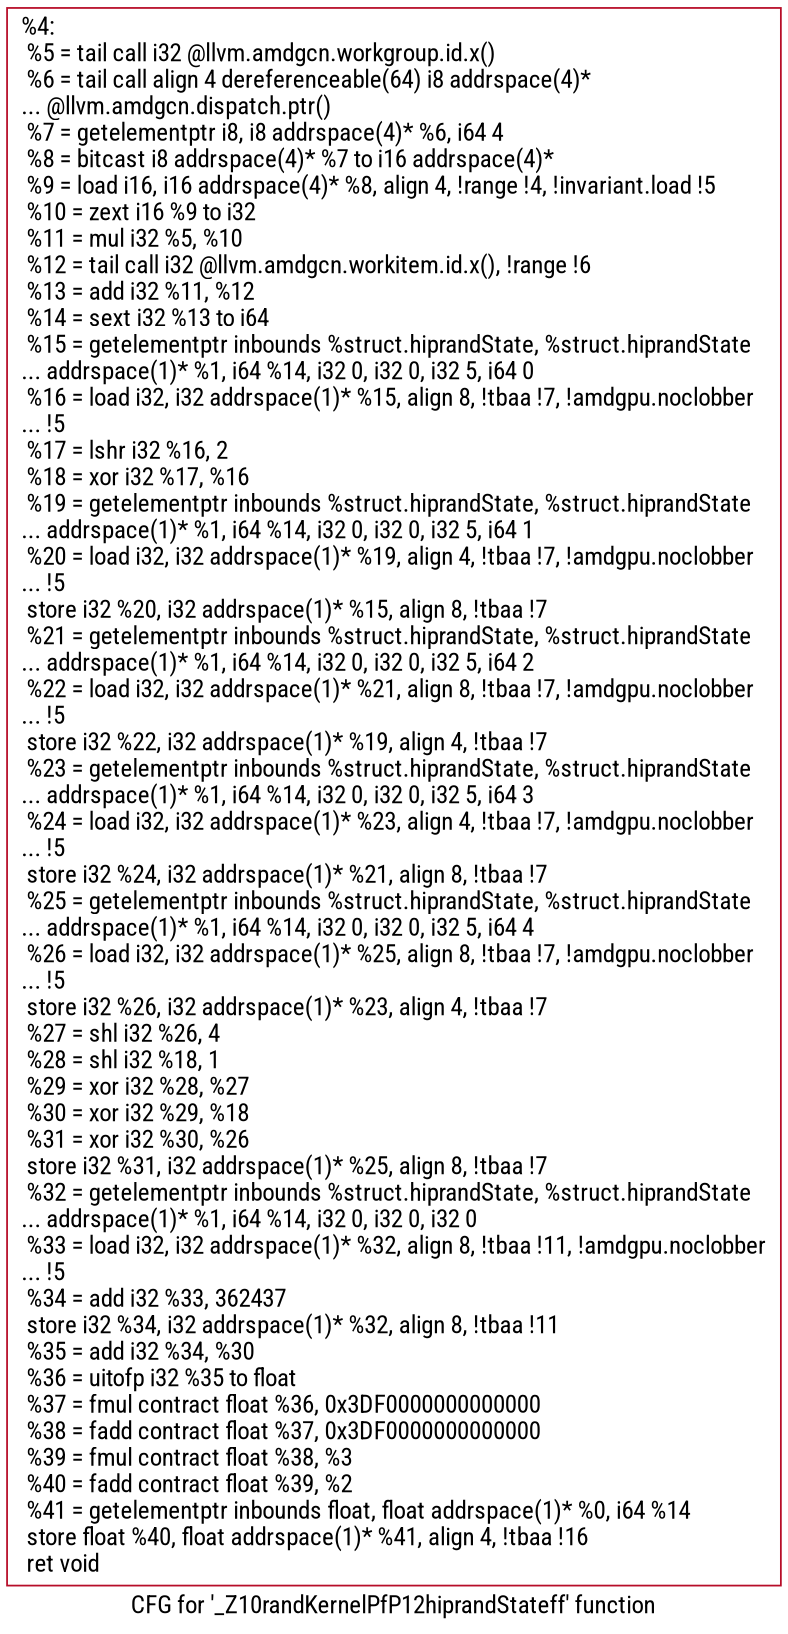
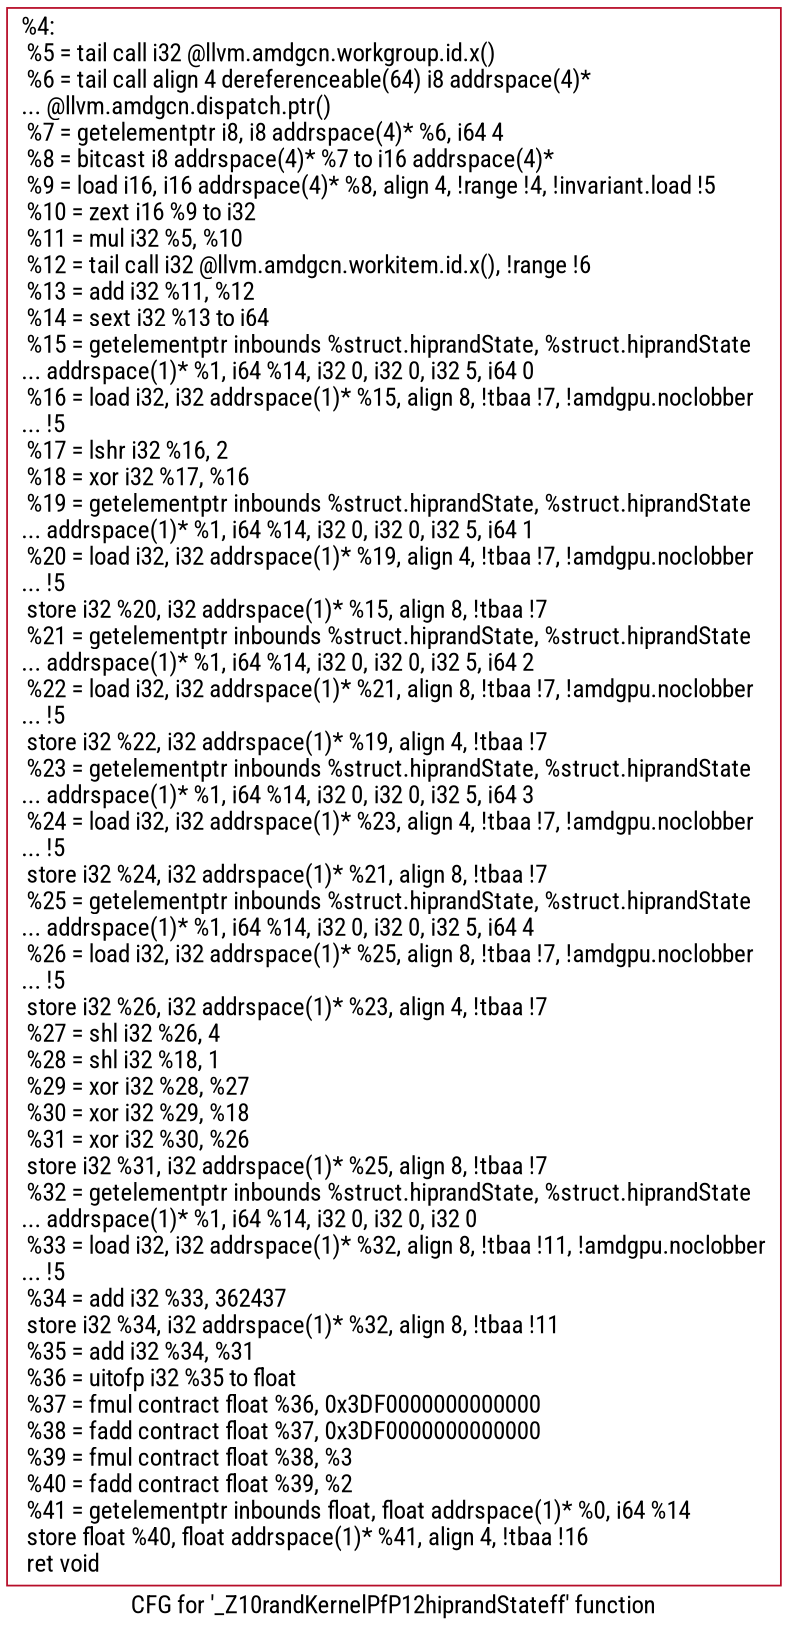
(139, 1352) -> (139, 1352)
